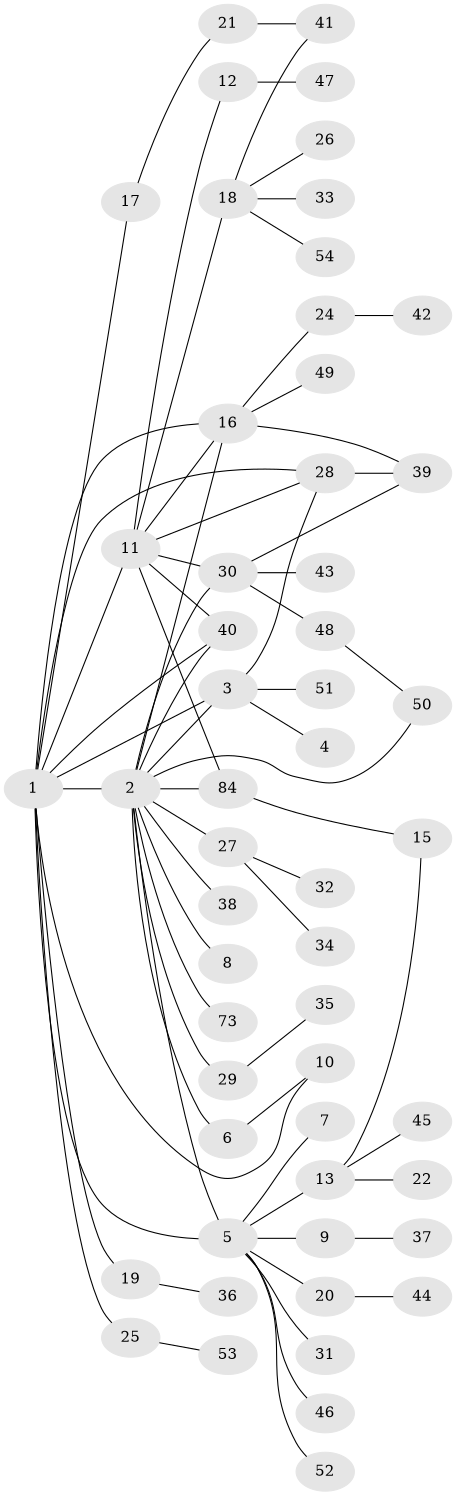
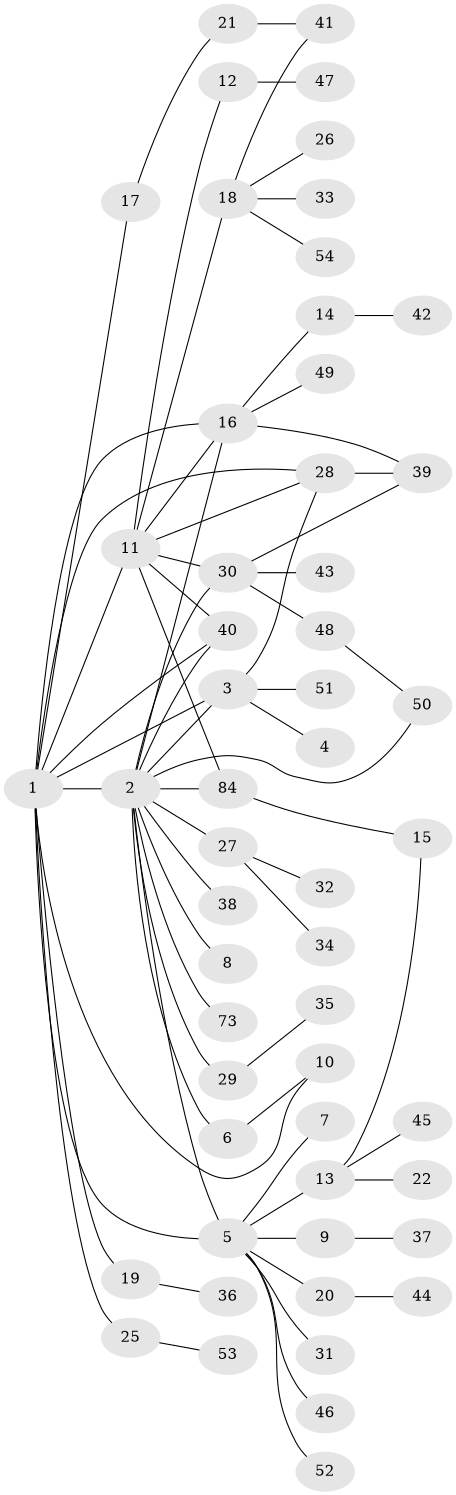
(325, 316) -> (325, 316)
